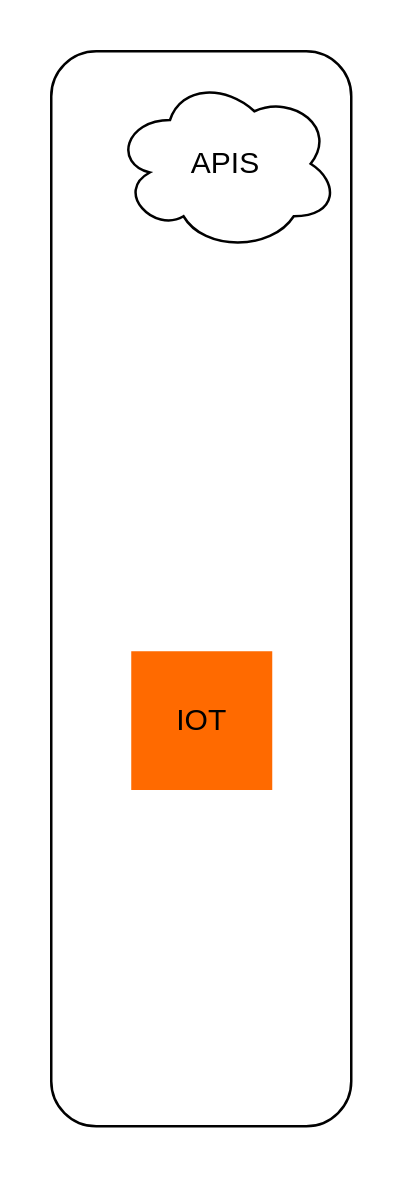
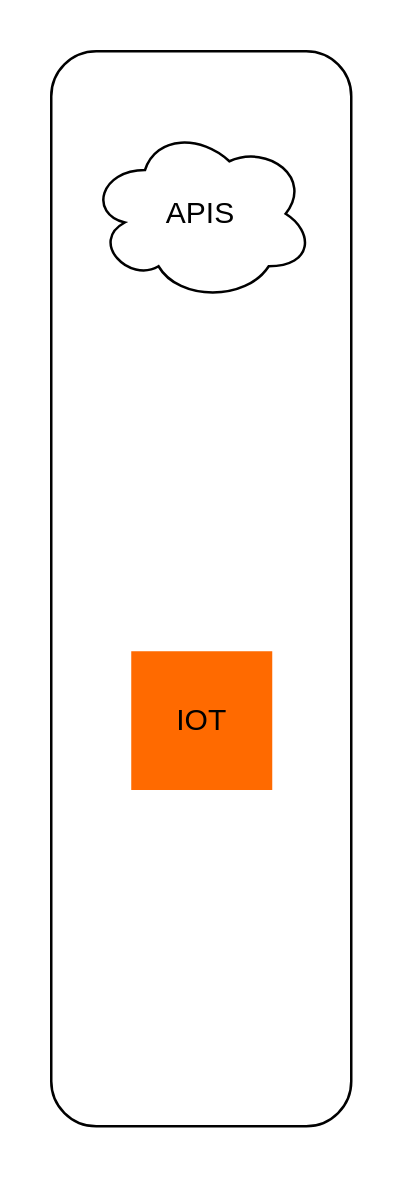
(226, 164) -> (201, 214)
